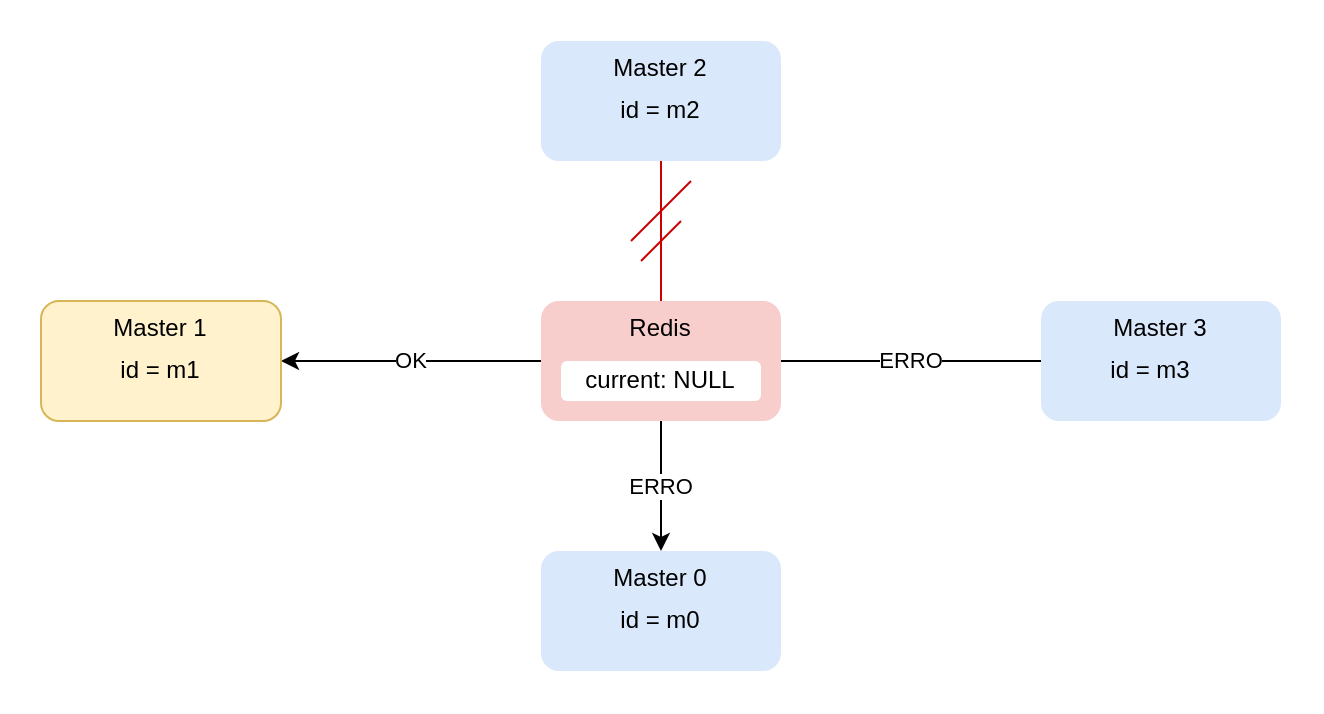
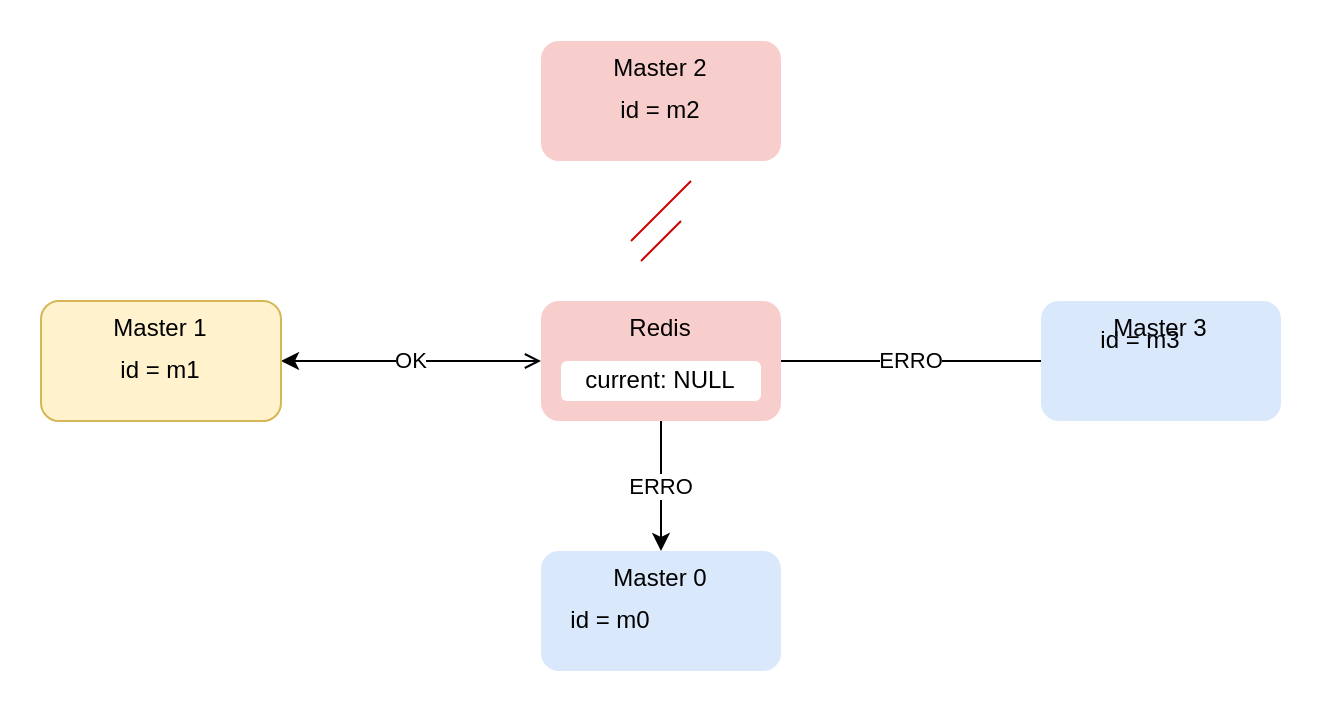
(661, 101) -> (661, 101)
(661, 273) -> none
(535, 361) -> (532, 361)
(1151, 371) -> (1141, 341)
(661, 621) -> (611, 621)
